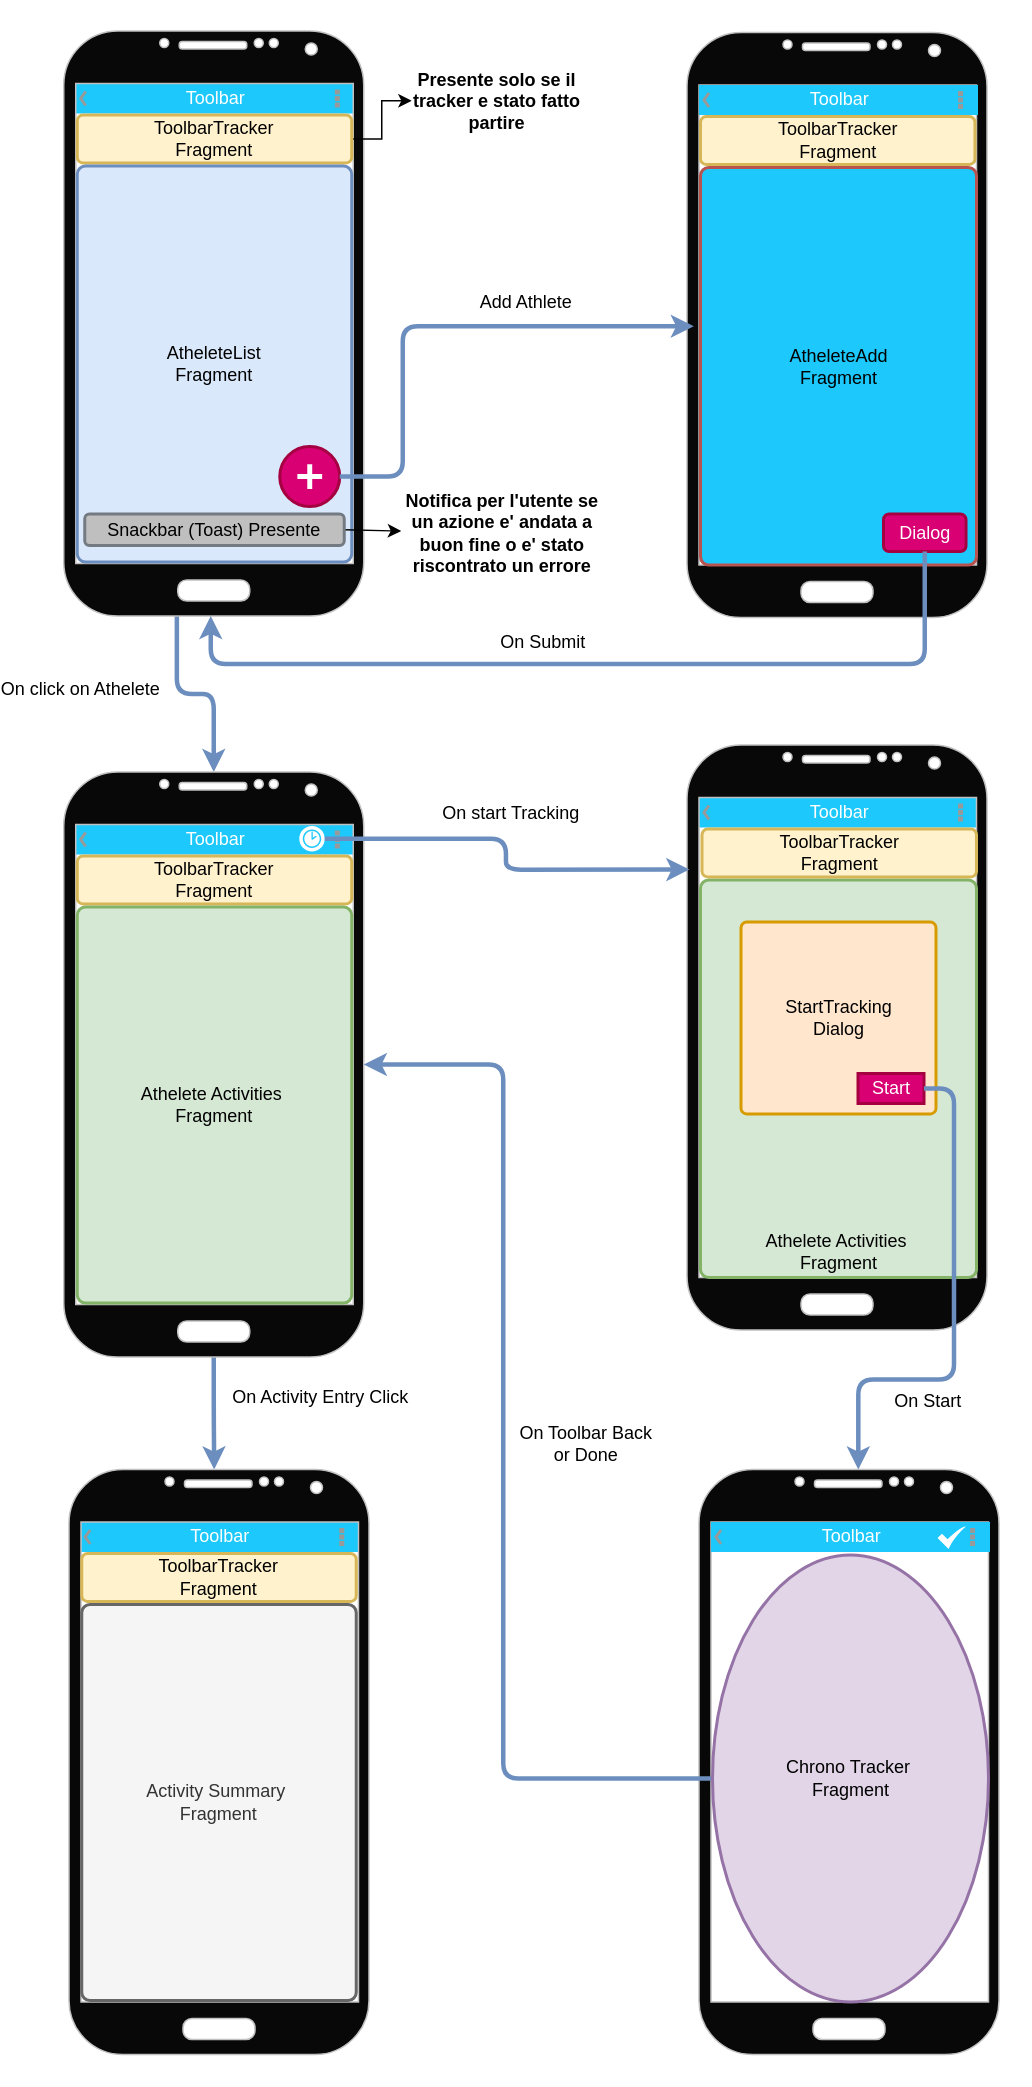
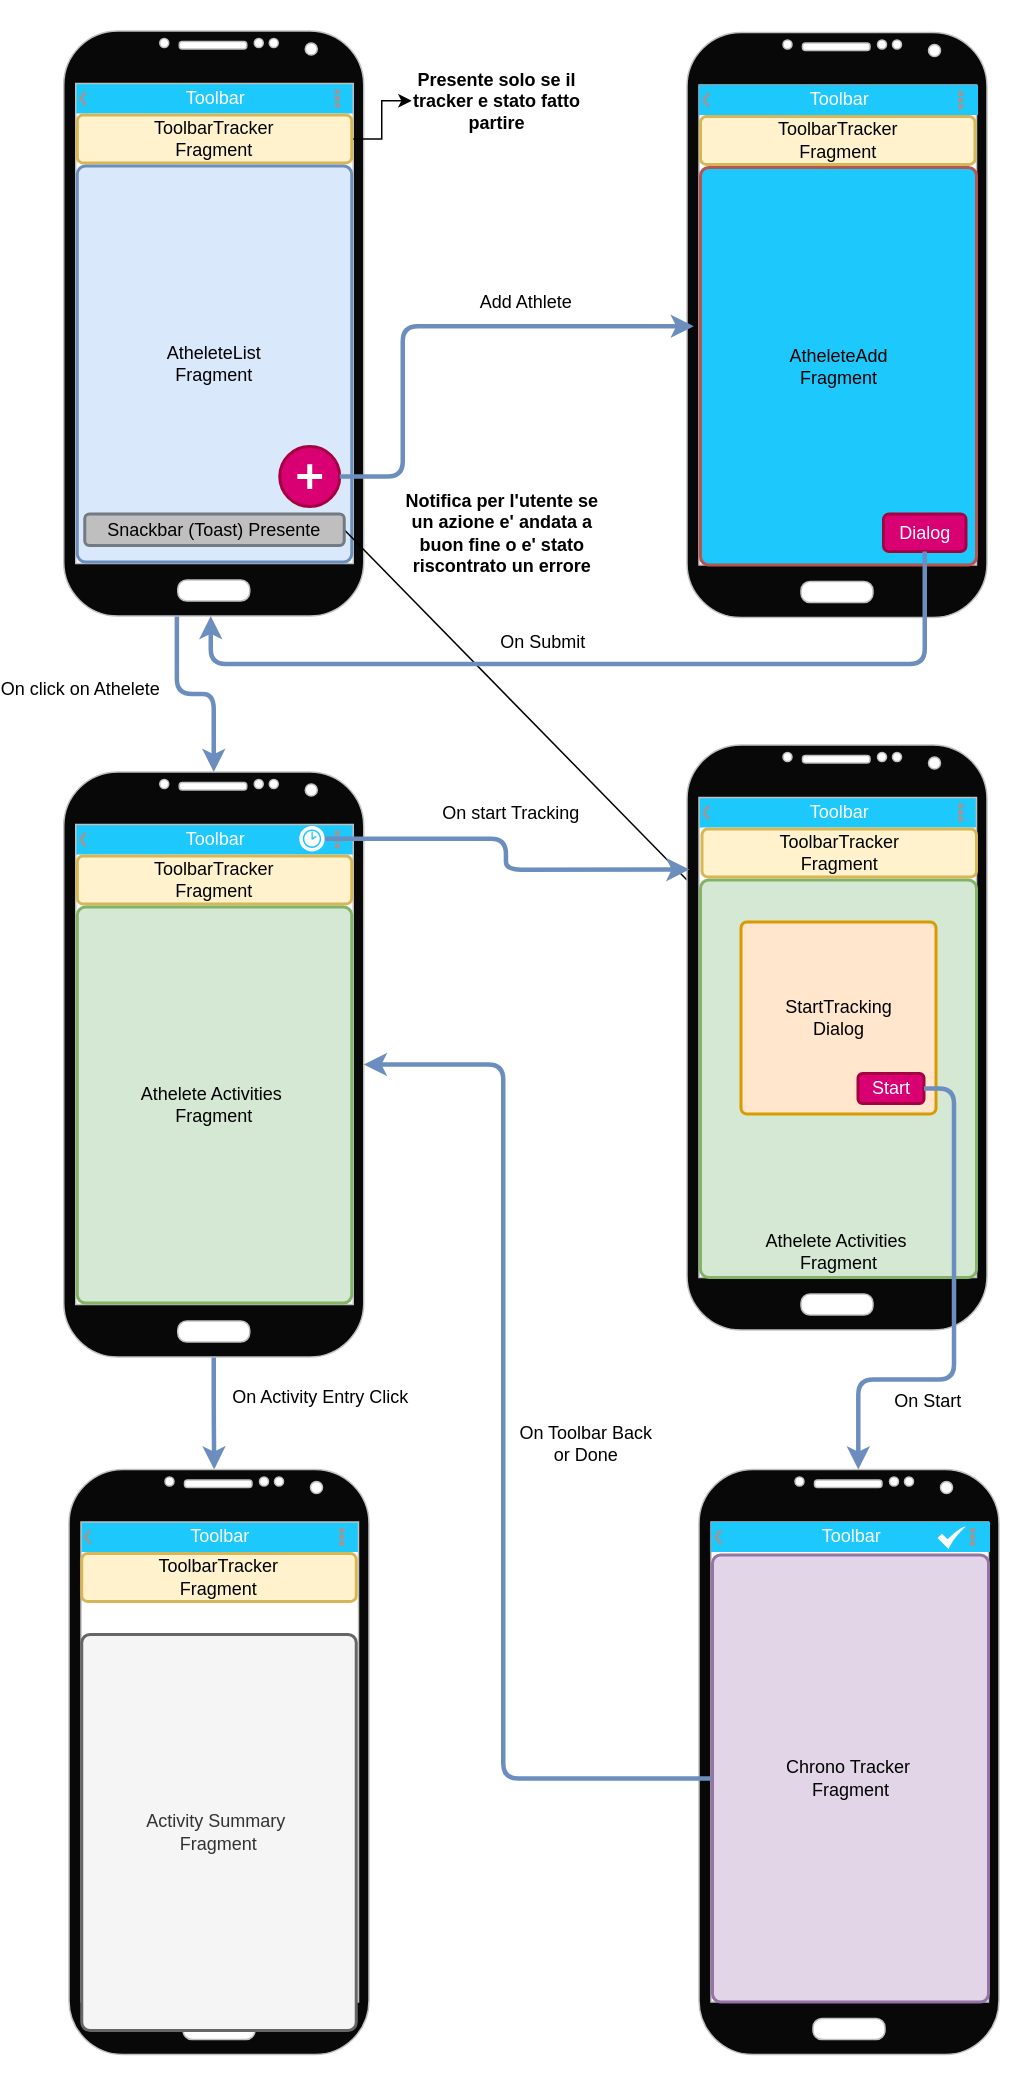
(367, 530) -> (514, 703)
(891, 1088) -> (891, 1088)
(851, 1778) -> (851, 1778)
(219, 1802) -> (219, 1832)
